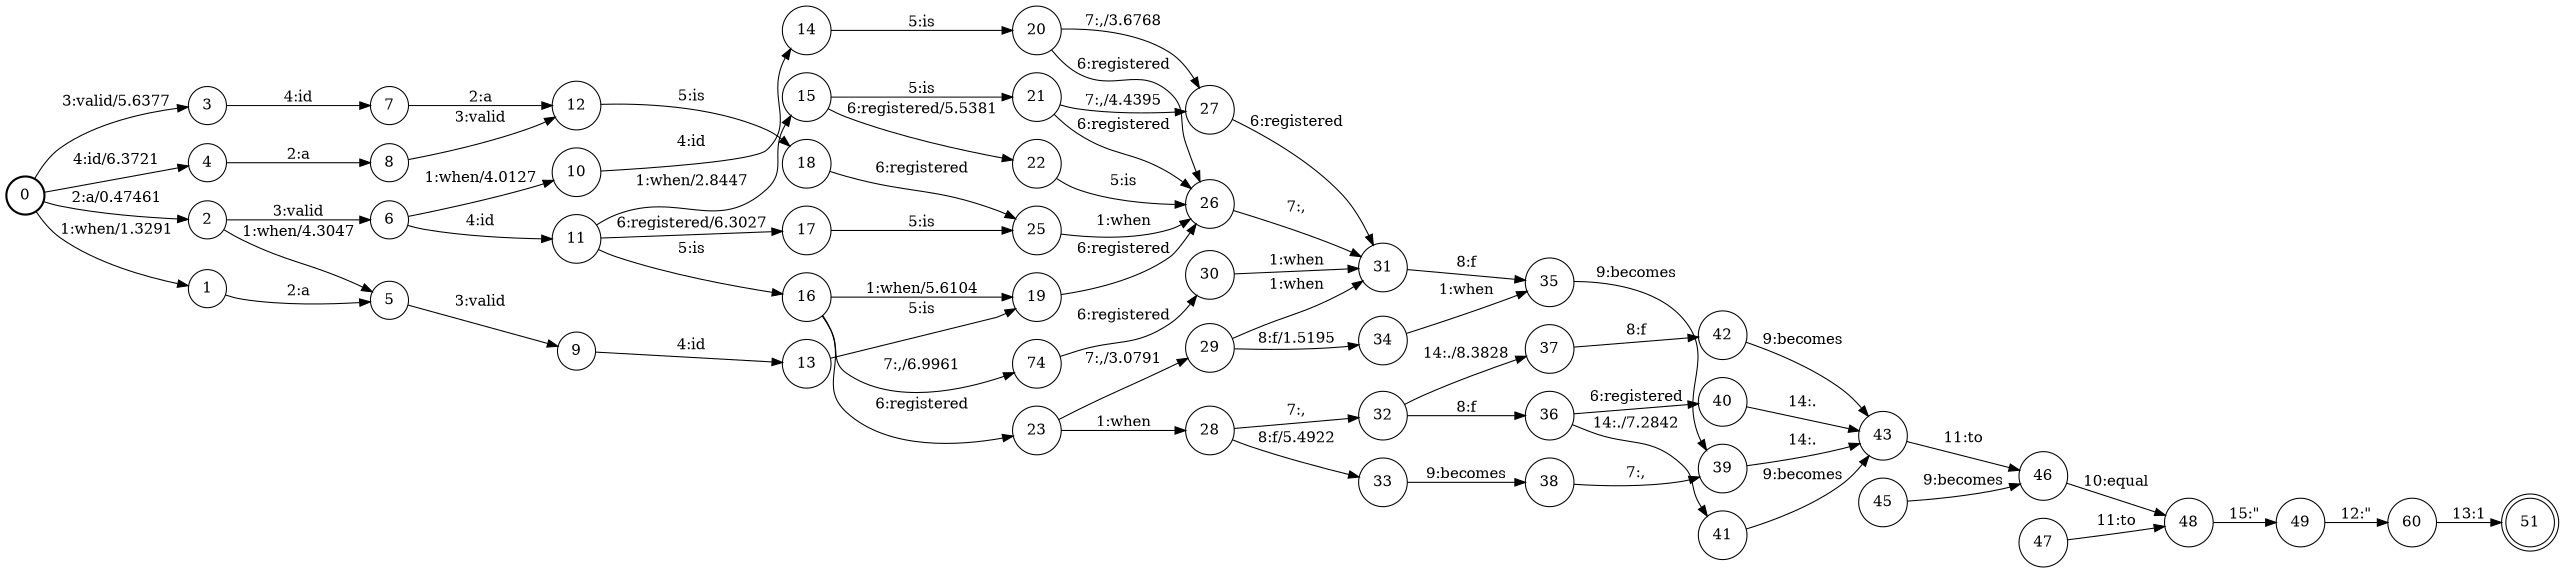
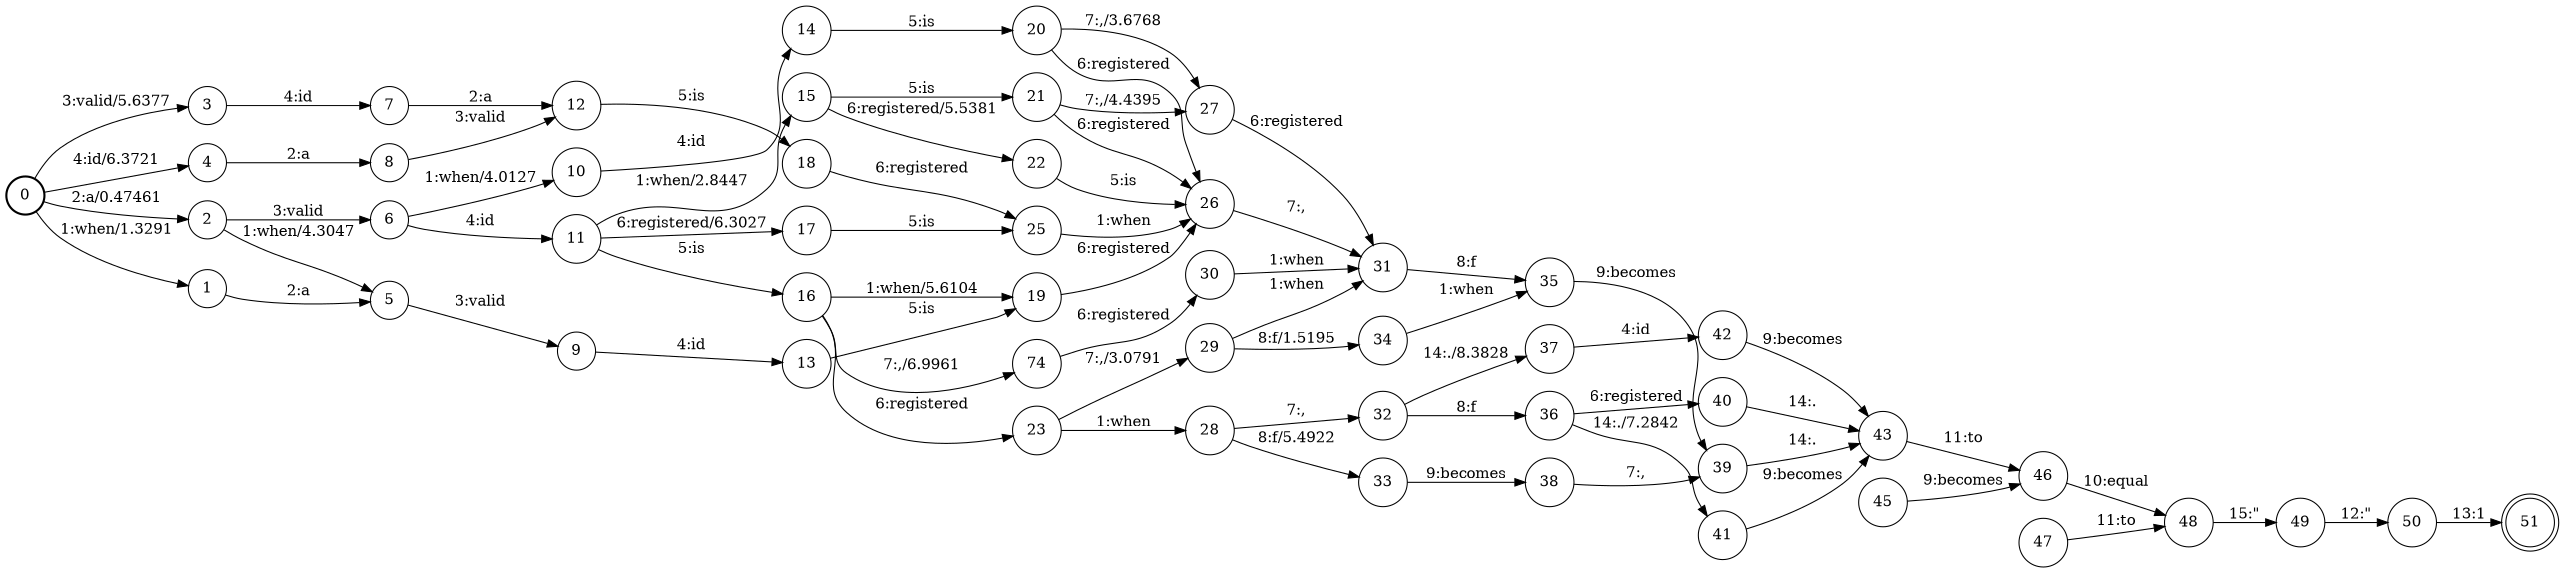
(1636, 330) -> (1636, 330)
(2412, 523) -> (2412, 523)
